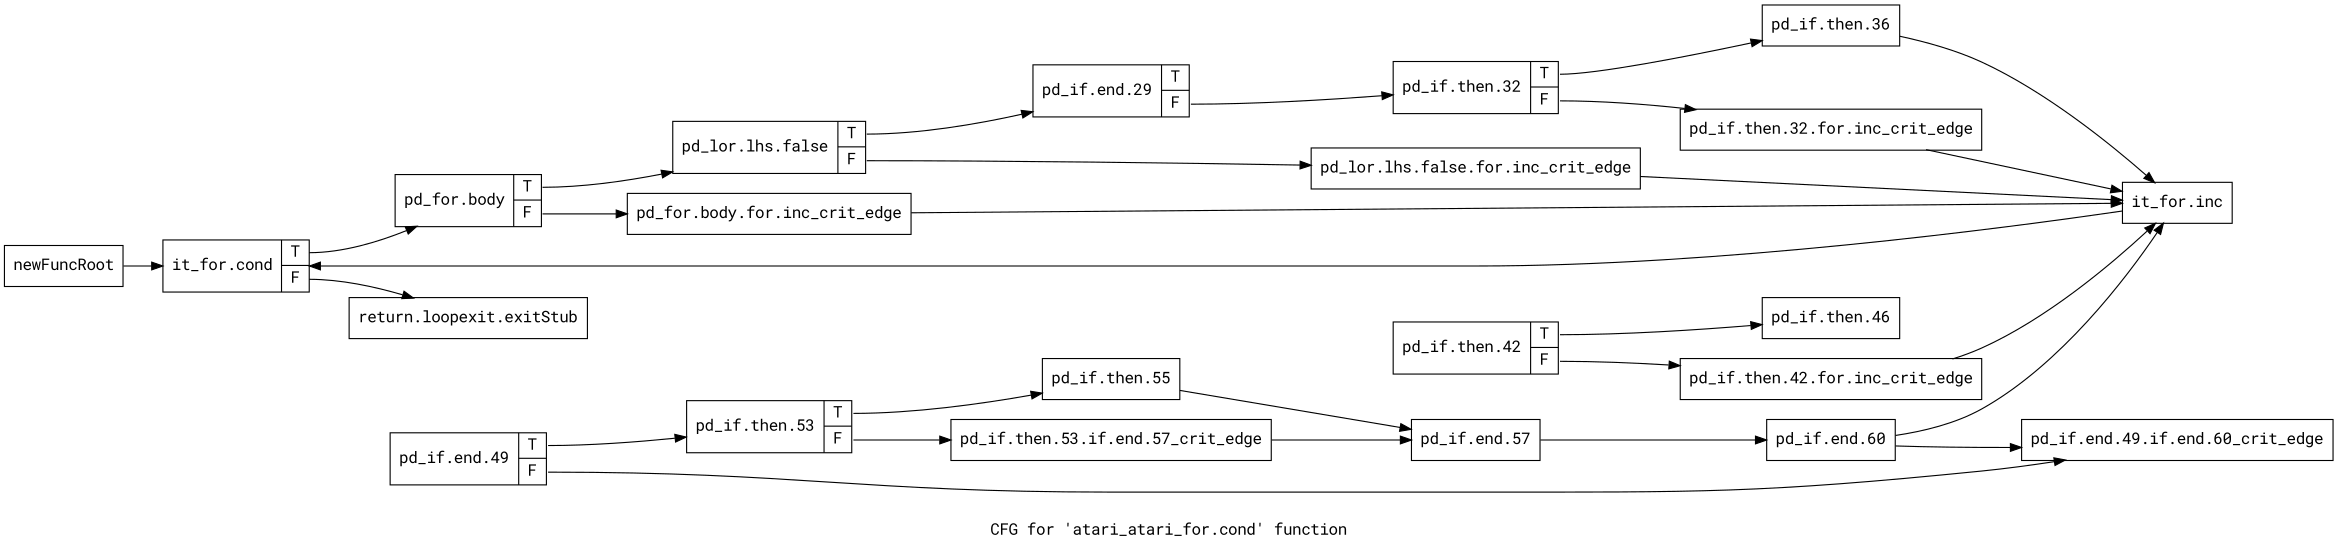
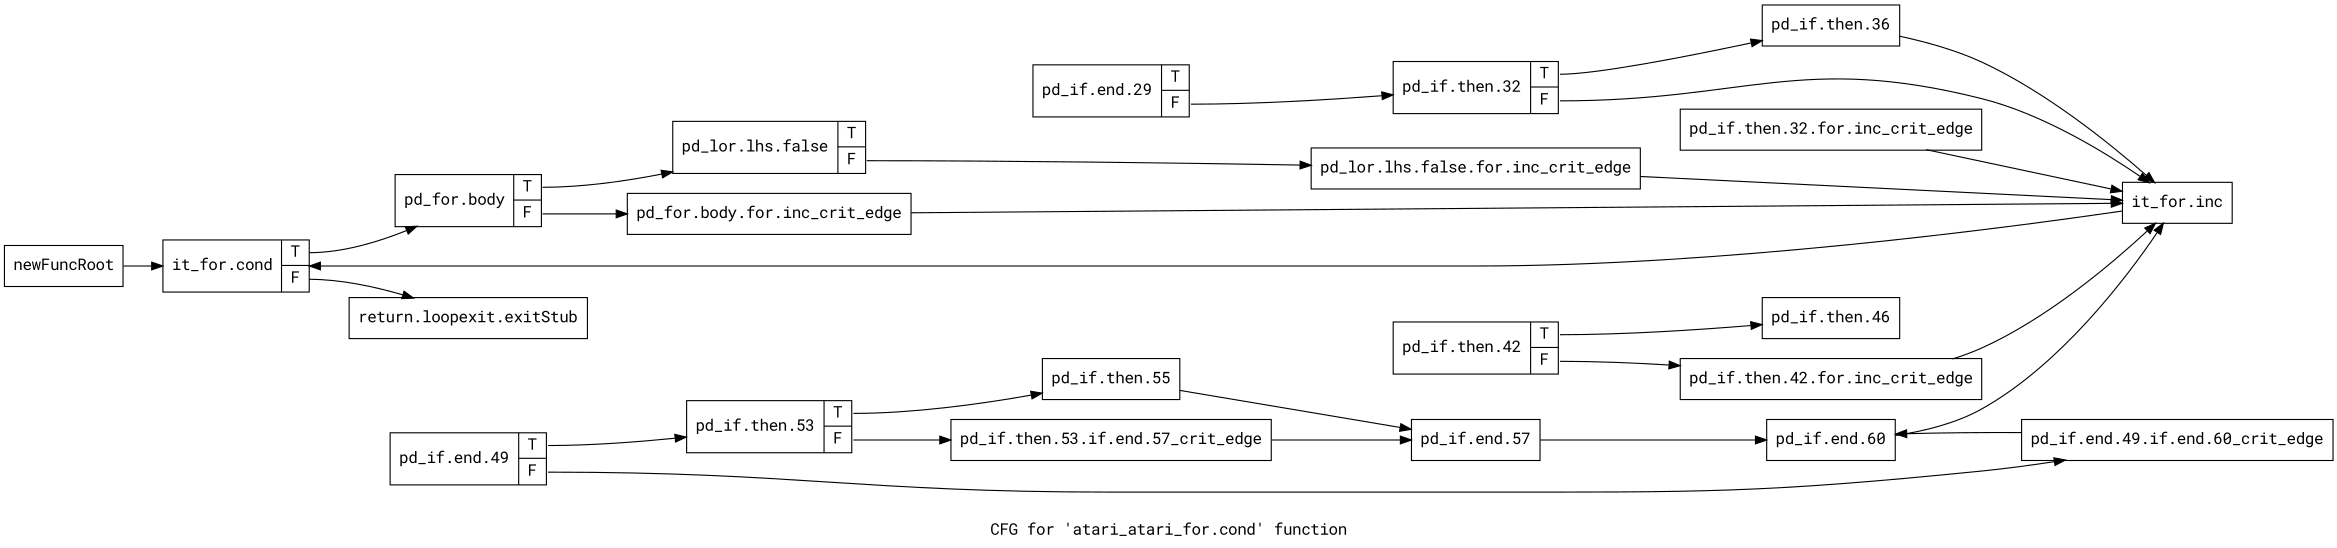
(1622, 103) -> (1860, 80)
(945, 128) -> none
(1953, 447) -> (1964, 433)
